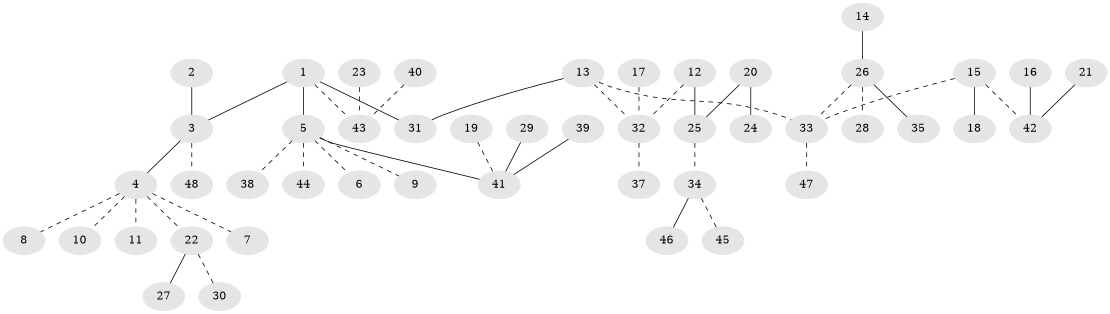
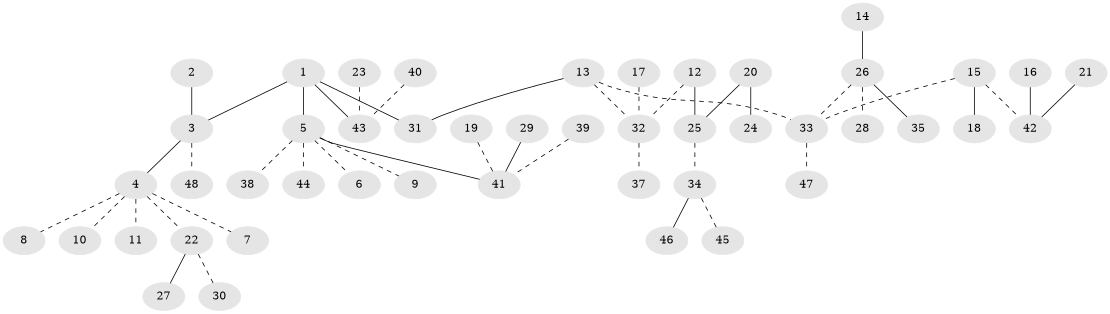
(331, 101) -> (331, 101)
(541, 157) -> (541, 157)
